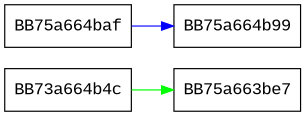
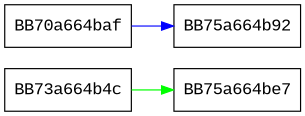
(68, 26) -> (68, 26)
(237, 26) -> (237, 26)
(237, 90) -> (237, 90)
